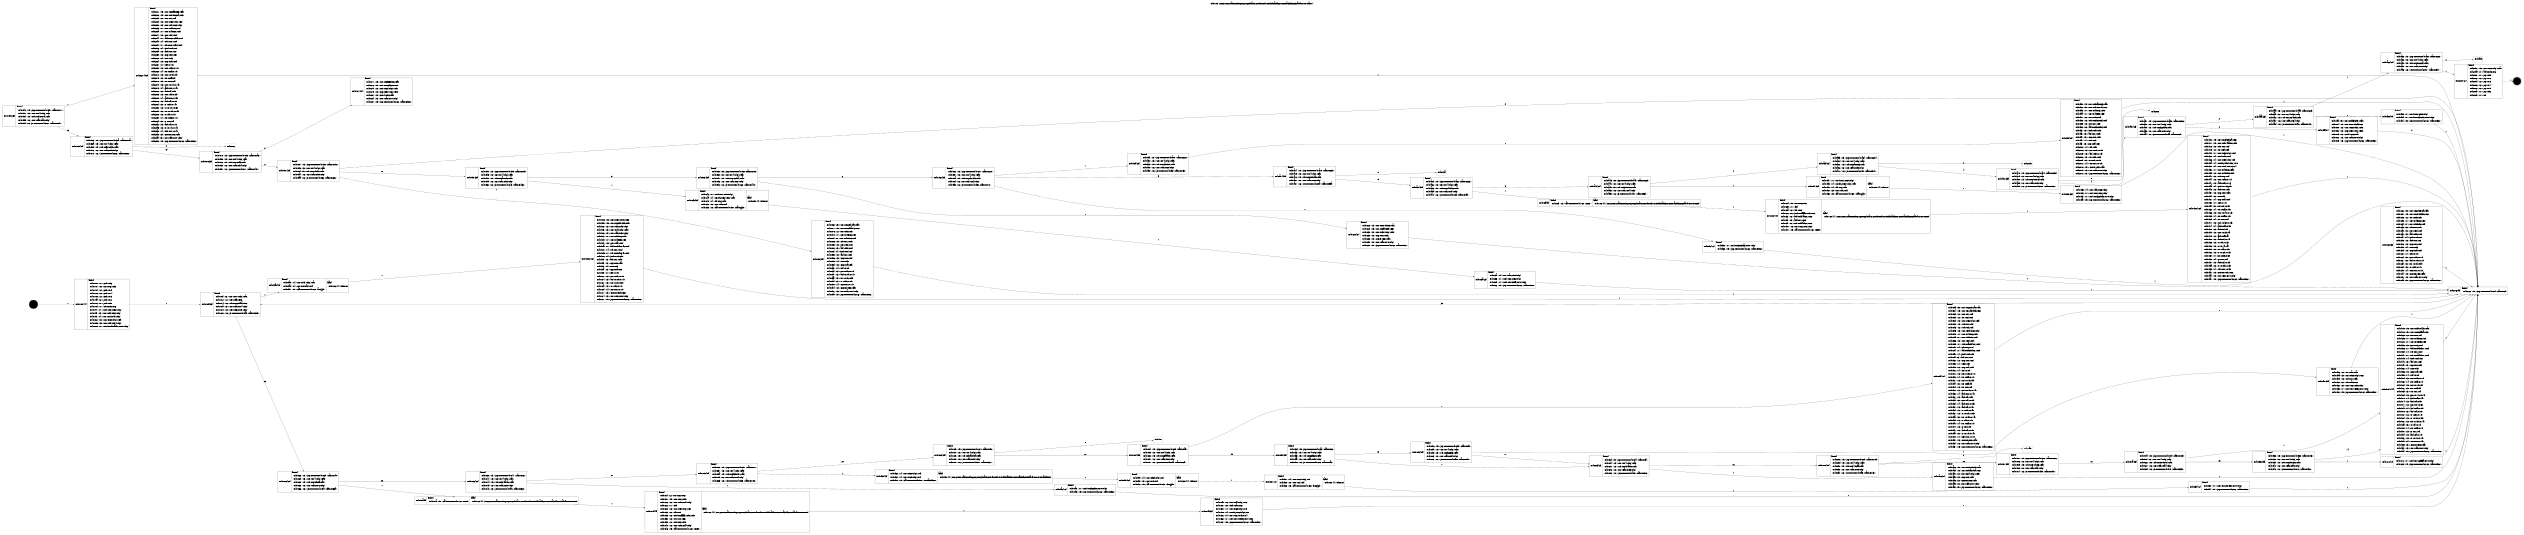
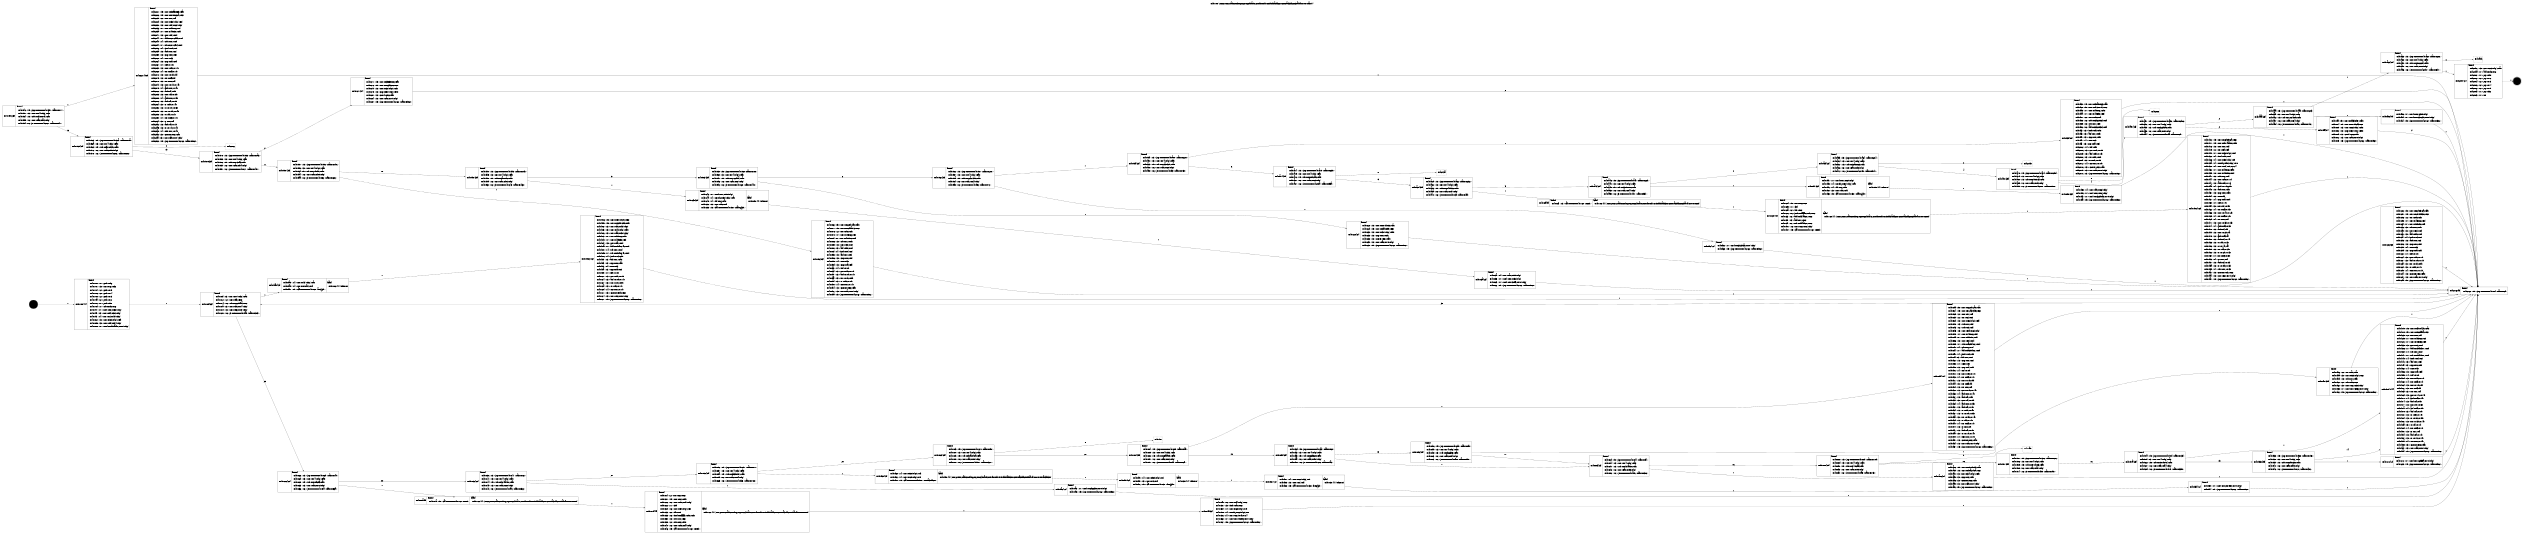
(1486, 106) -> (1527, 91)
(1133, 177) -> (1231, 170)
